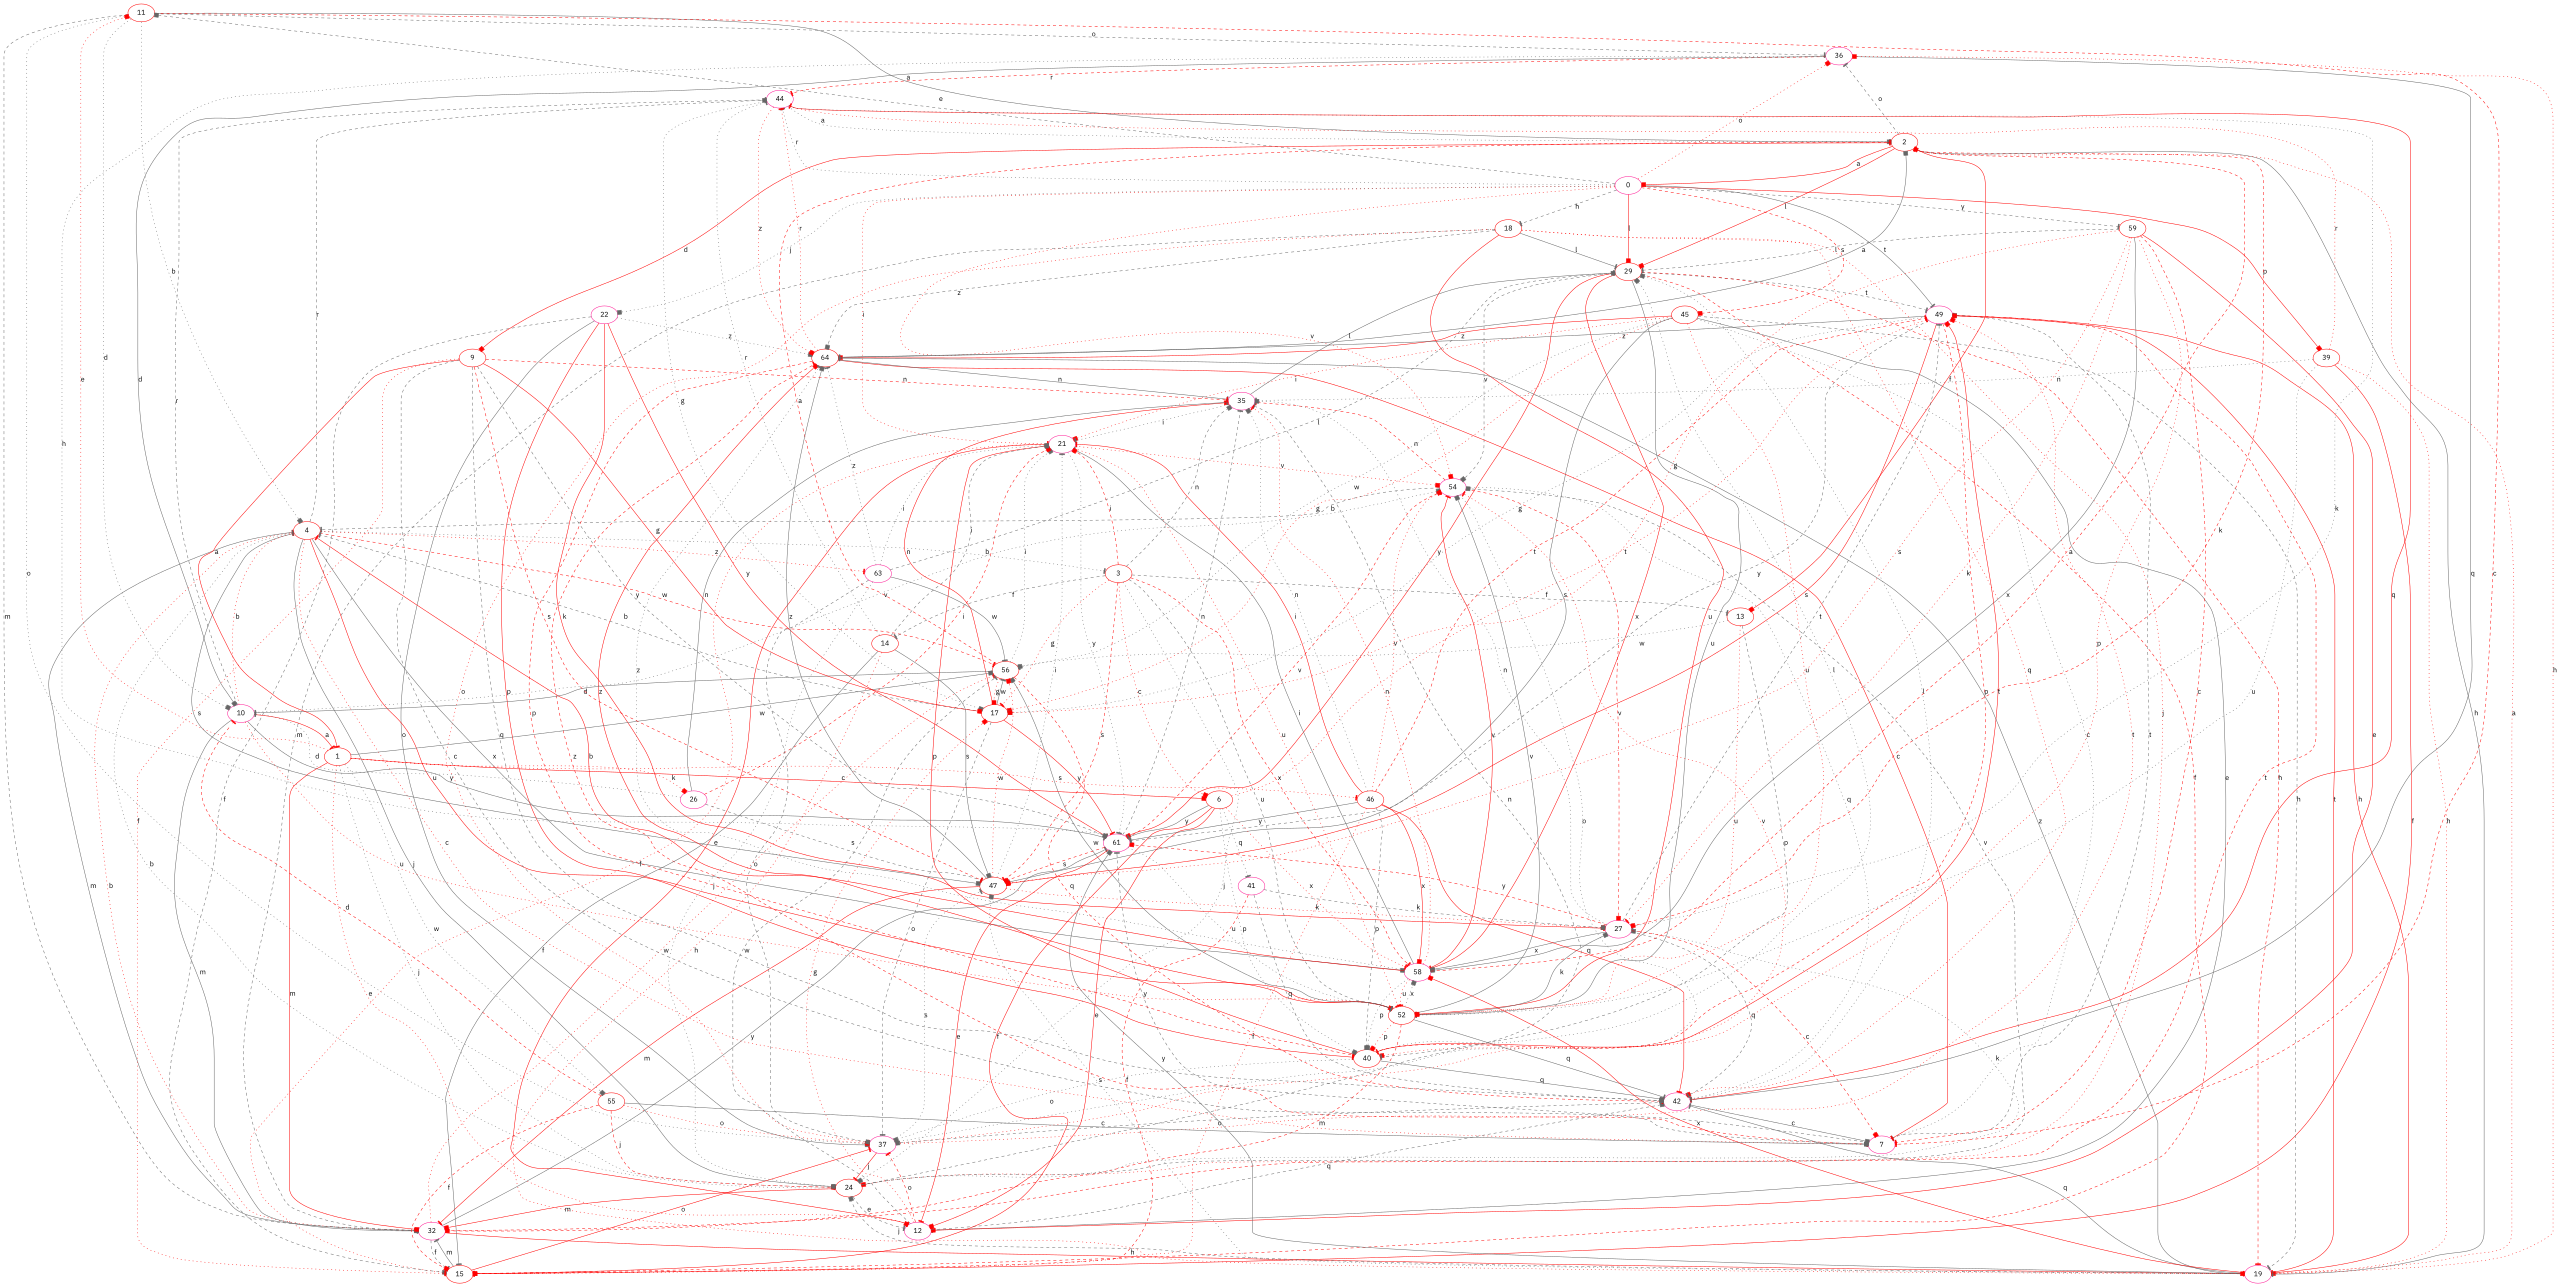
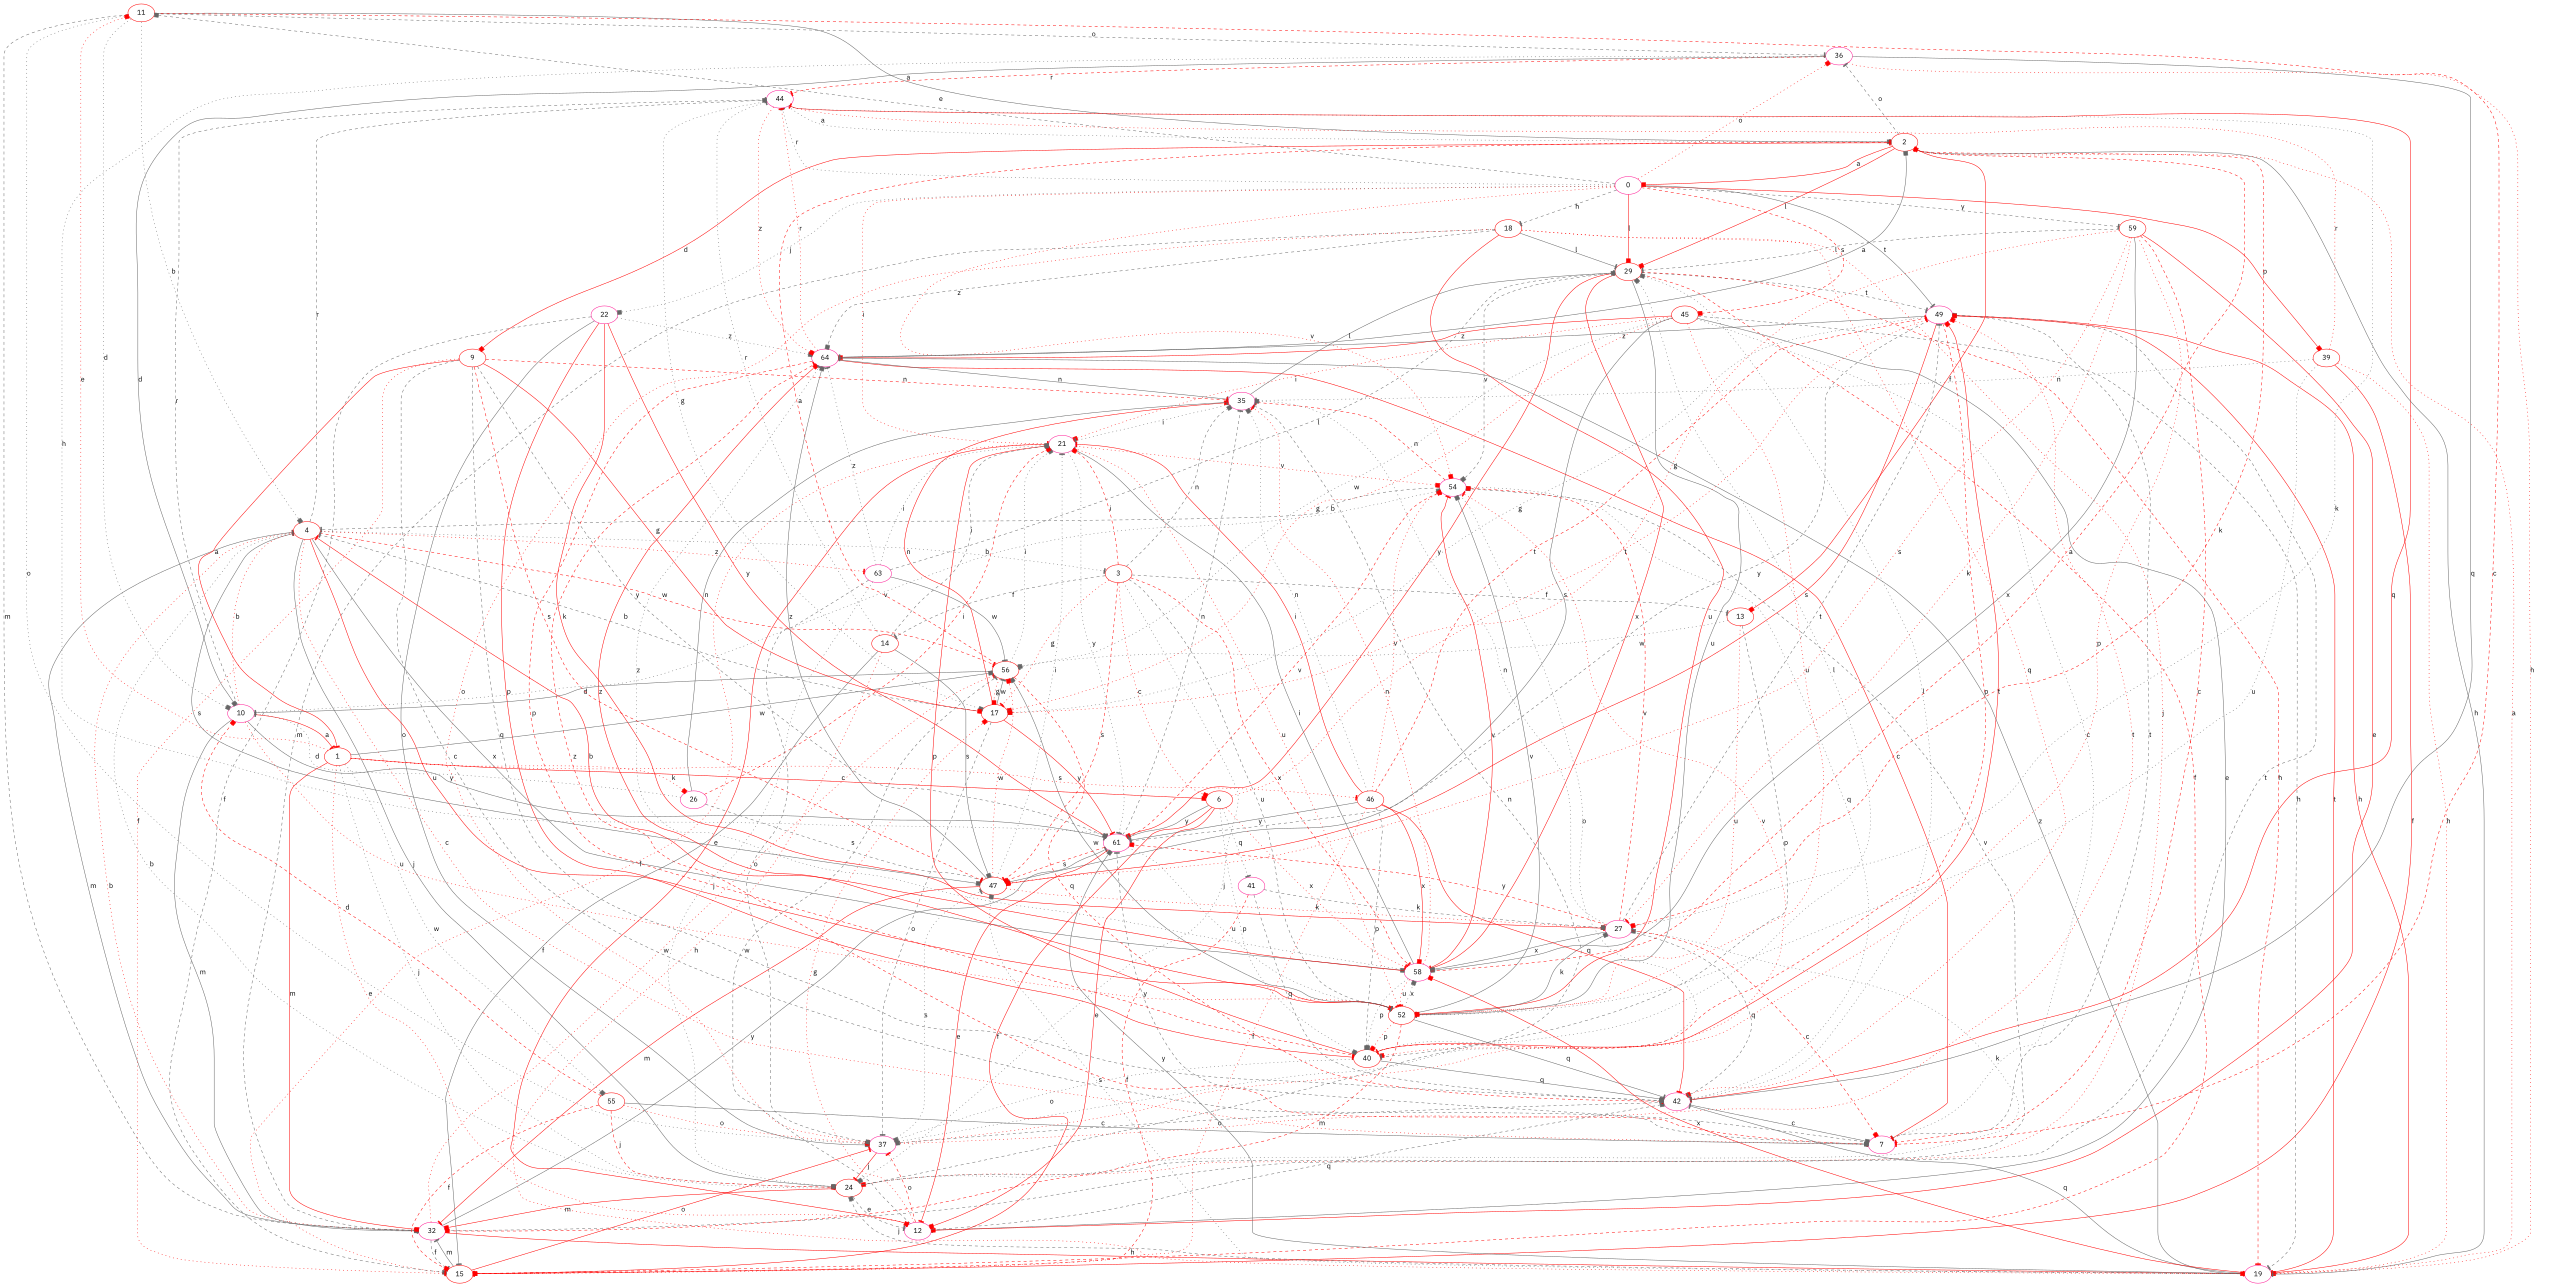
(825, 358) -> (825, 358)
(2553, 460) -> (2530, 470)
(1617, 671) -> (1645, 647)
(366, 925) -> (366, 925)
(2030, 1154) -> (2030, 1154)
